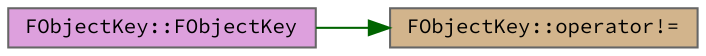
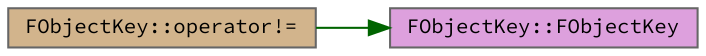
(342, 28) -> (342, 28)
